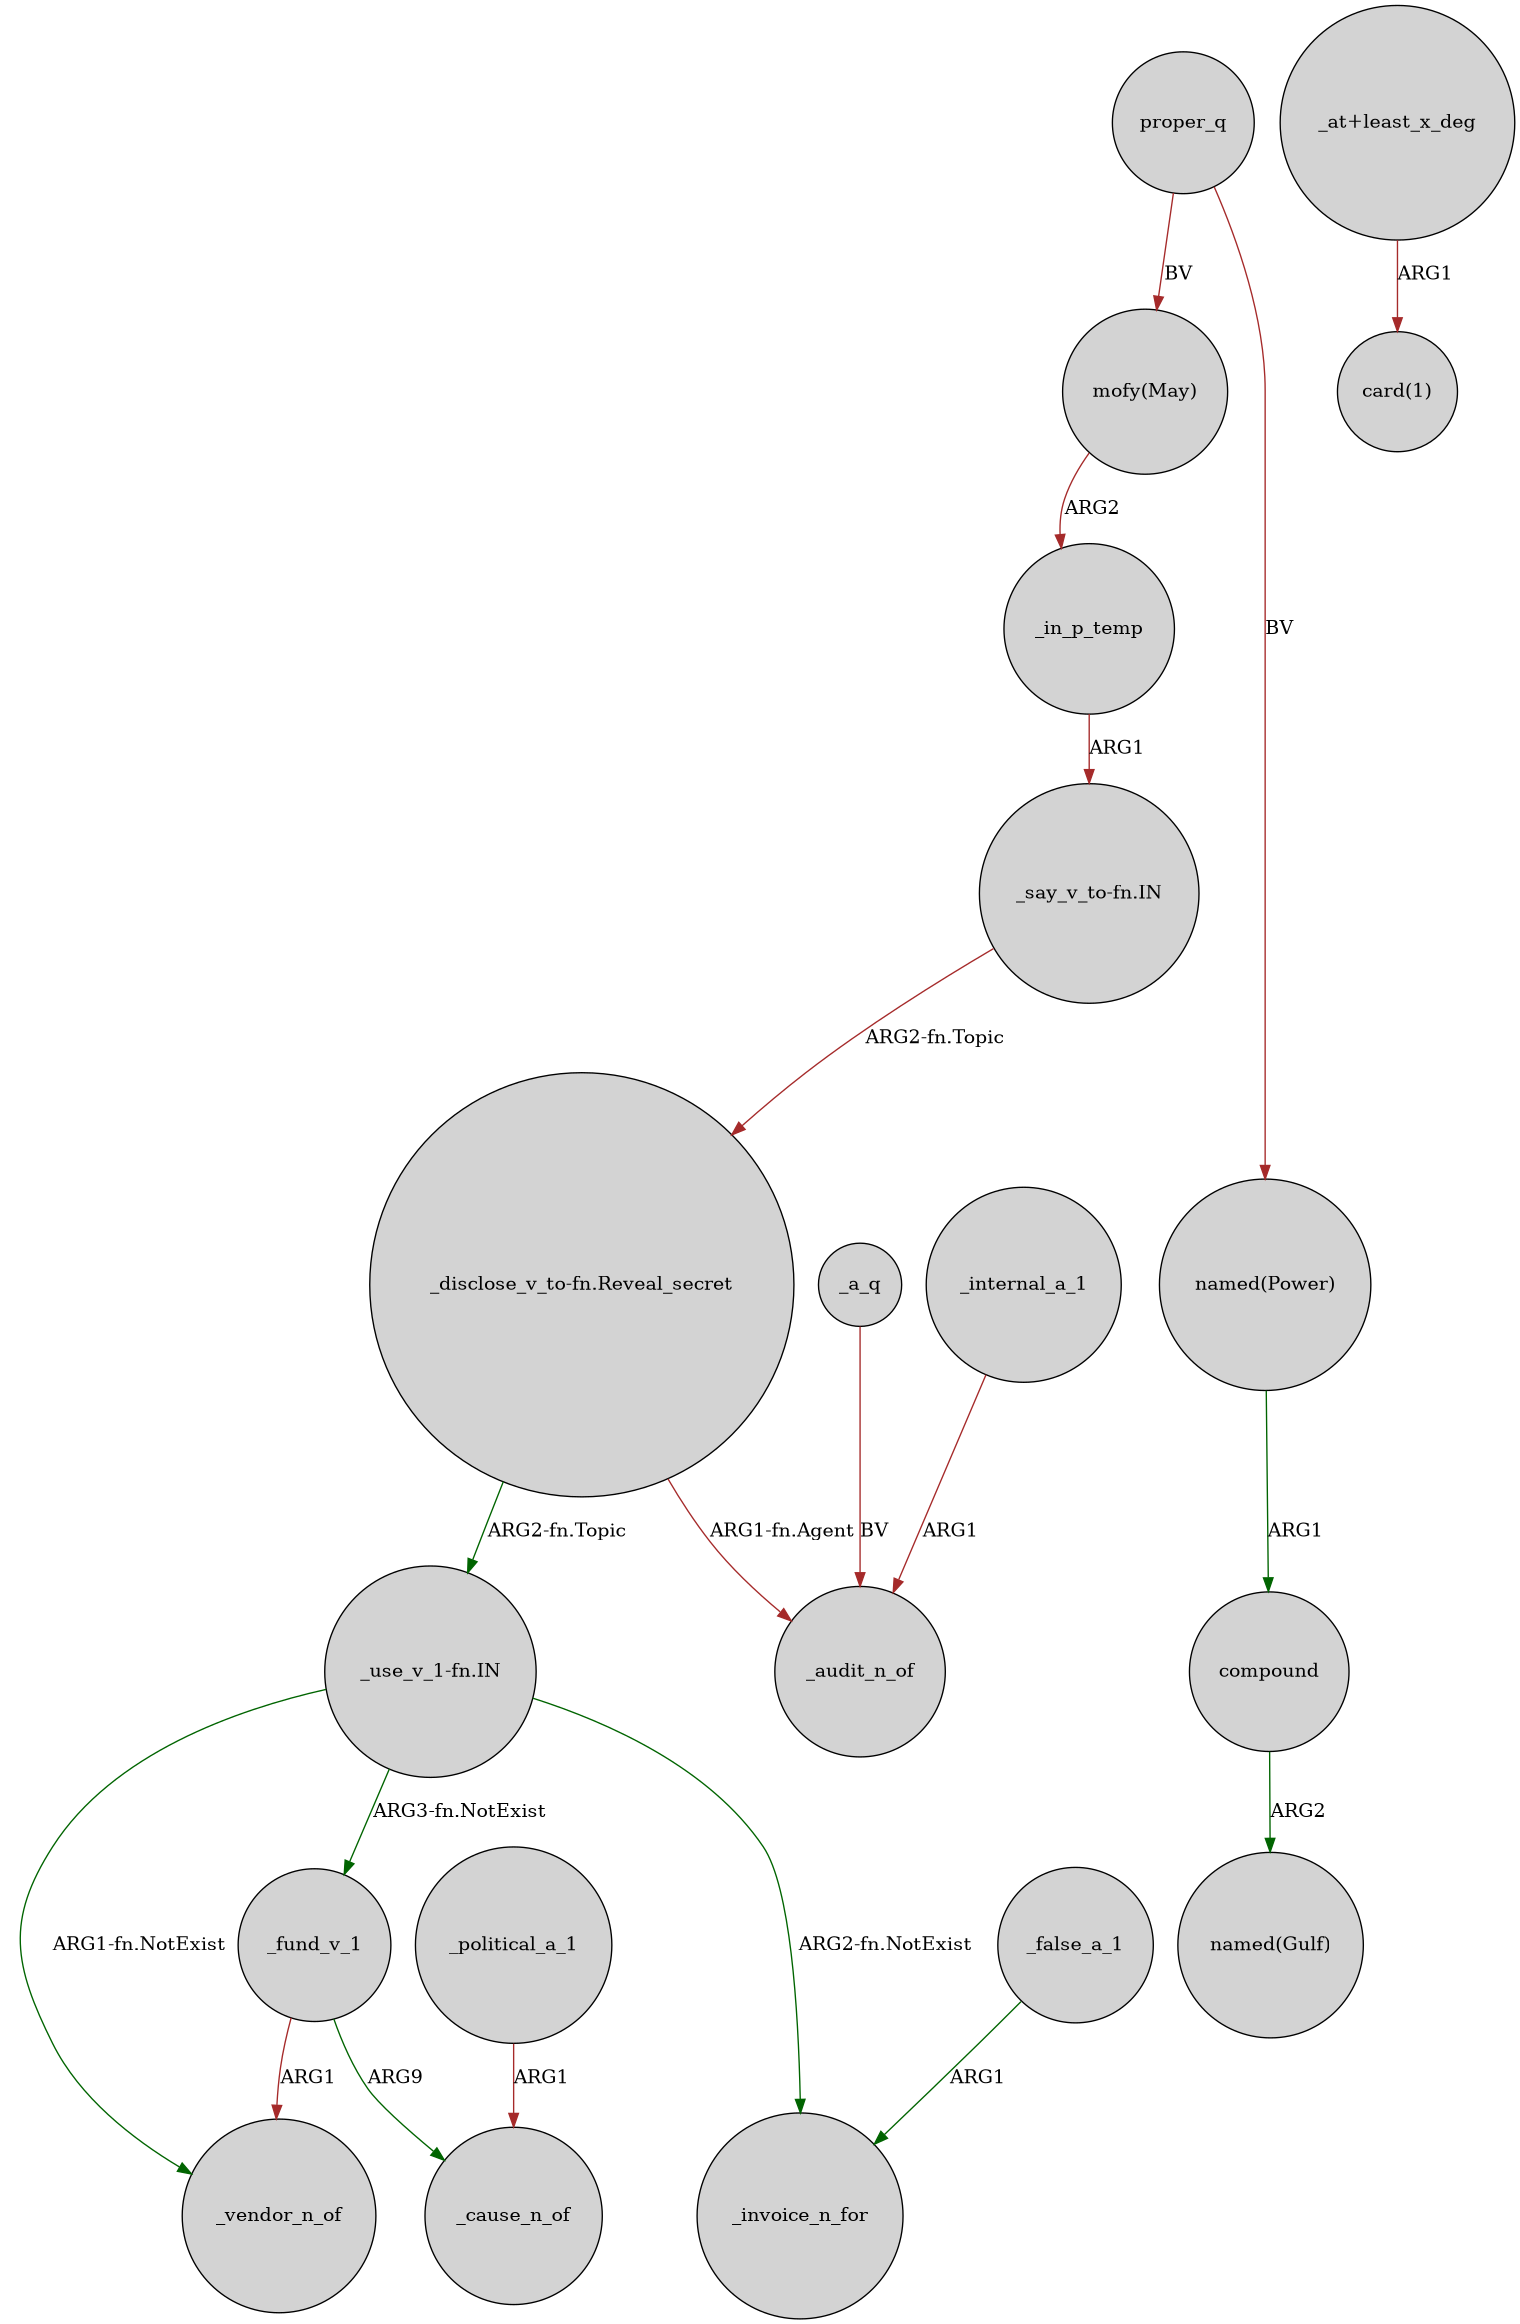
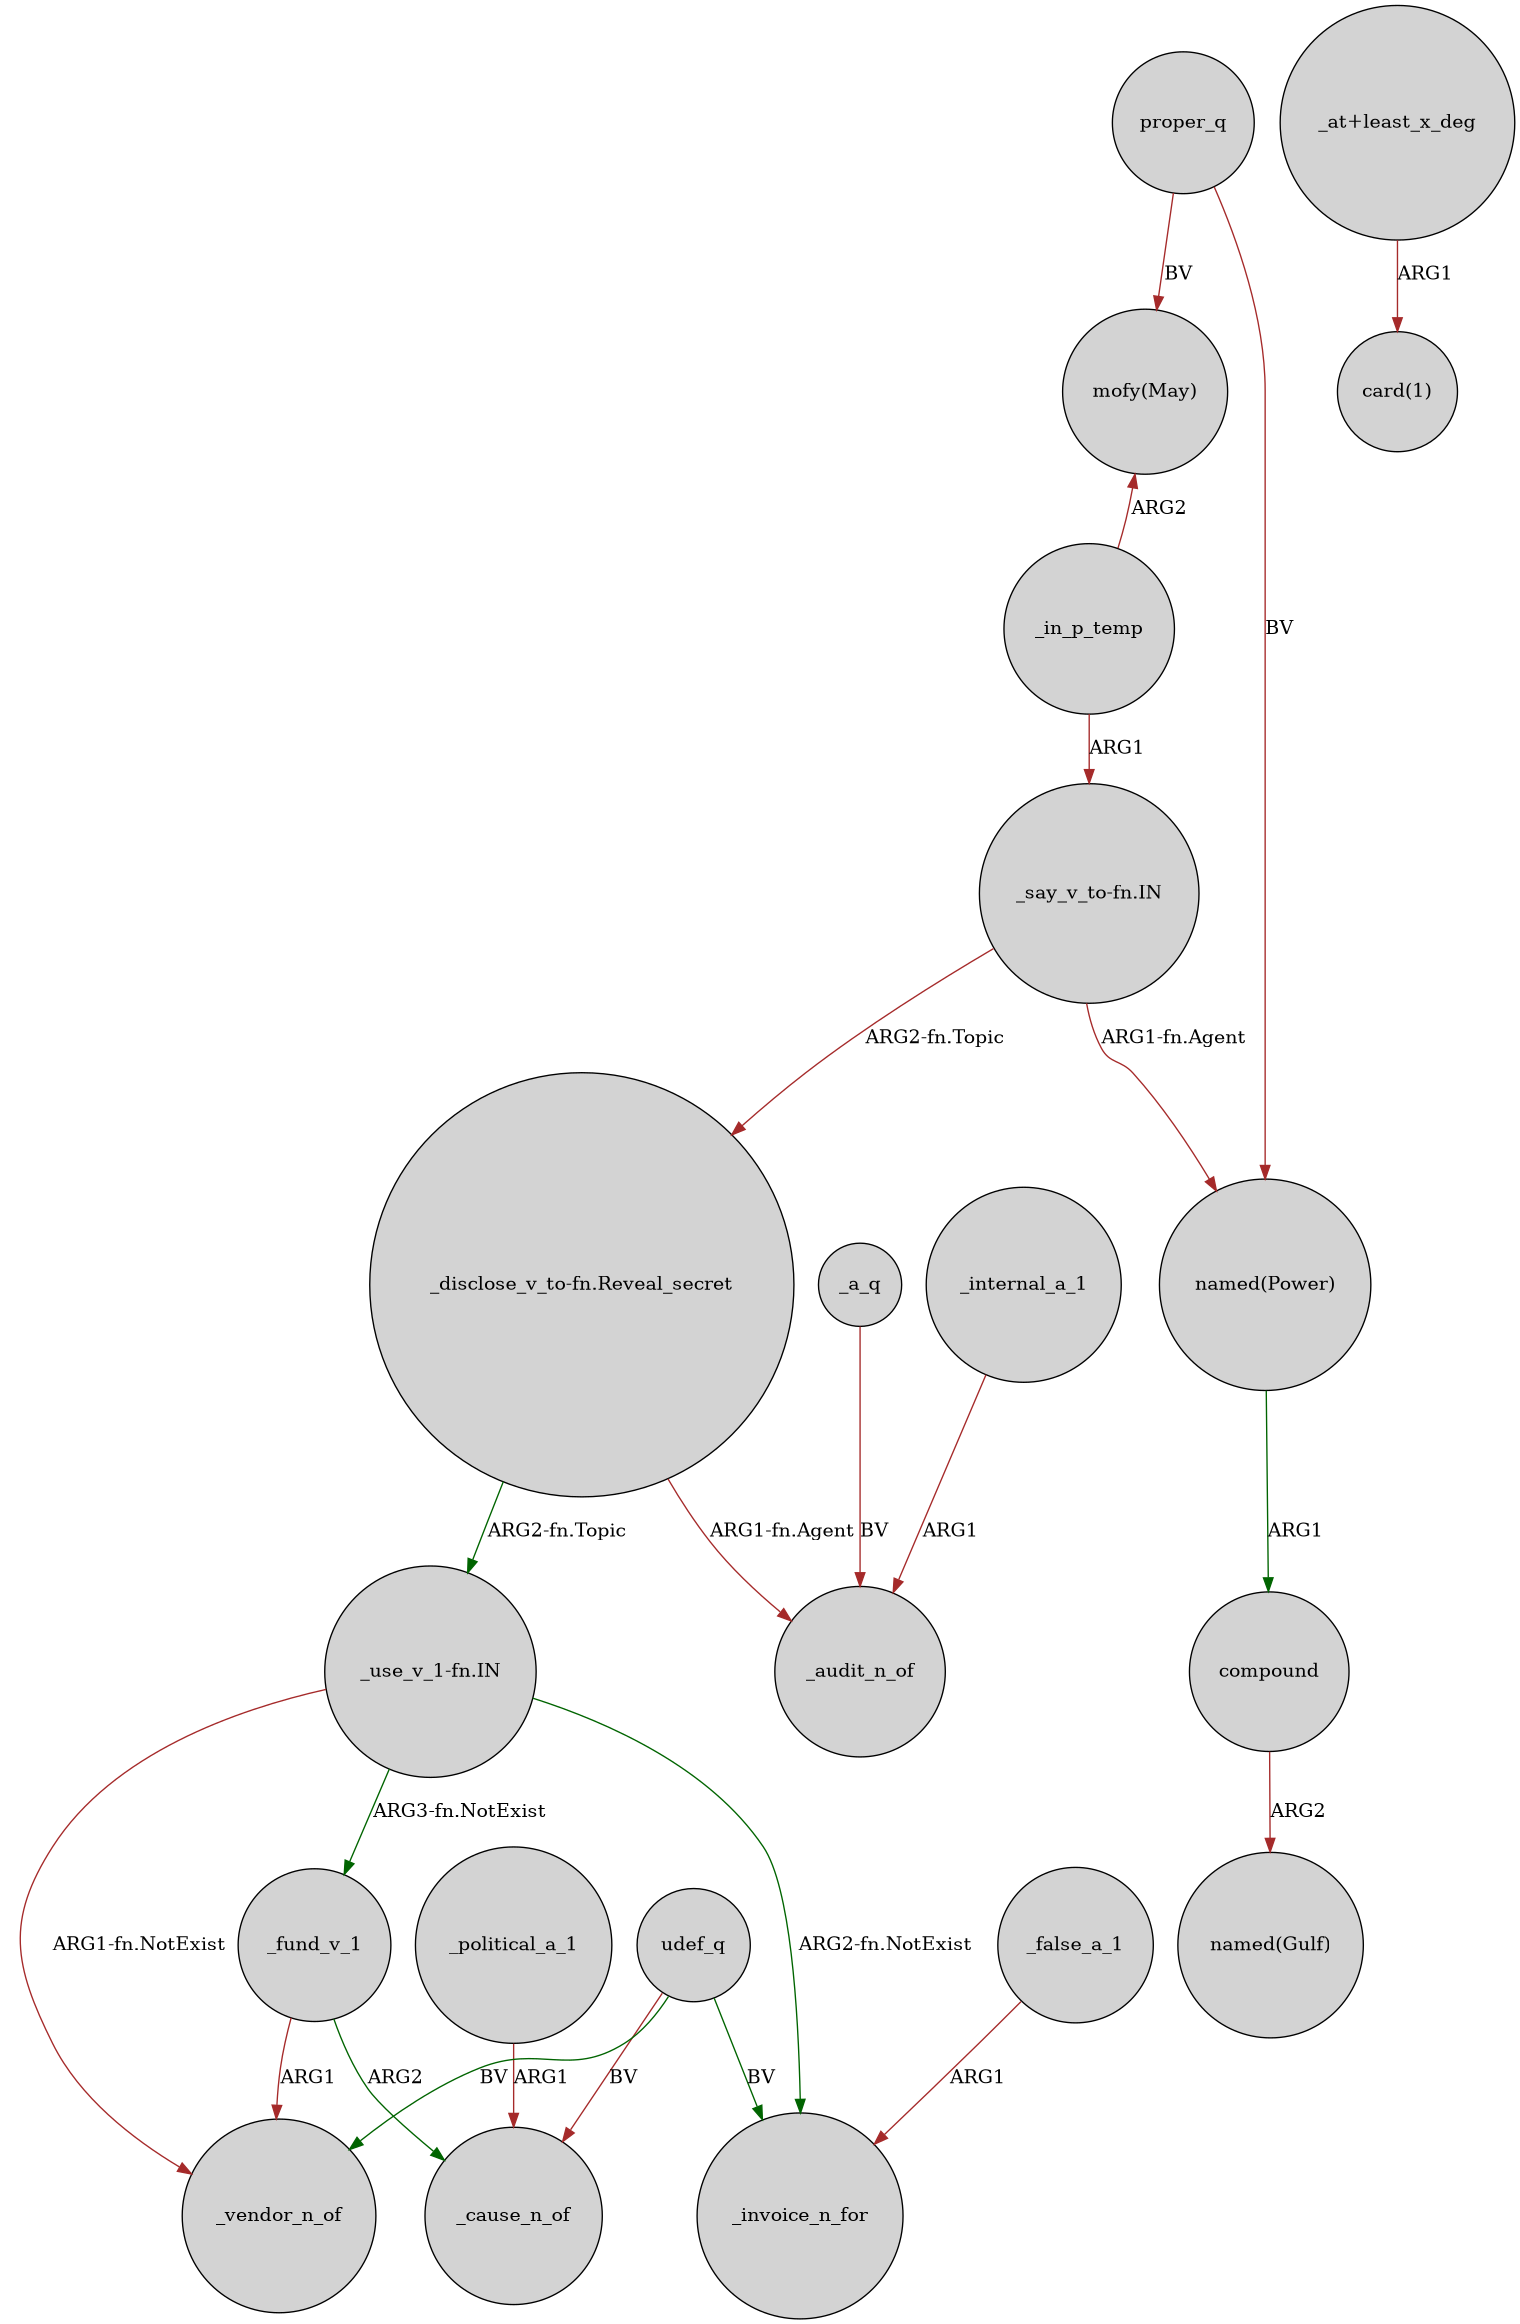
(1067, 491) -> (1126, 518)
none -> (1147, 1089)
(1270, 1795) -> (1270, 1795)
(37, 1875) -> (37, 1875)
none -> (694, 1945)
(953, 2069) -> (953, 2069)
(396, 2078) -> (396, 2078)
